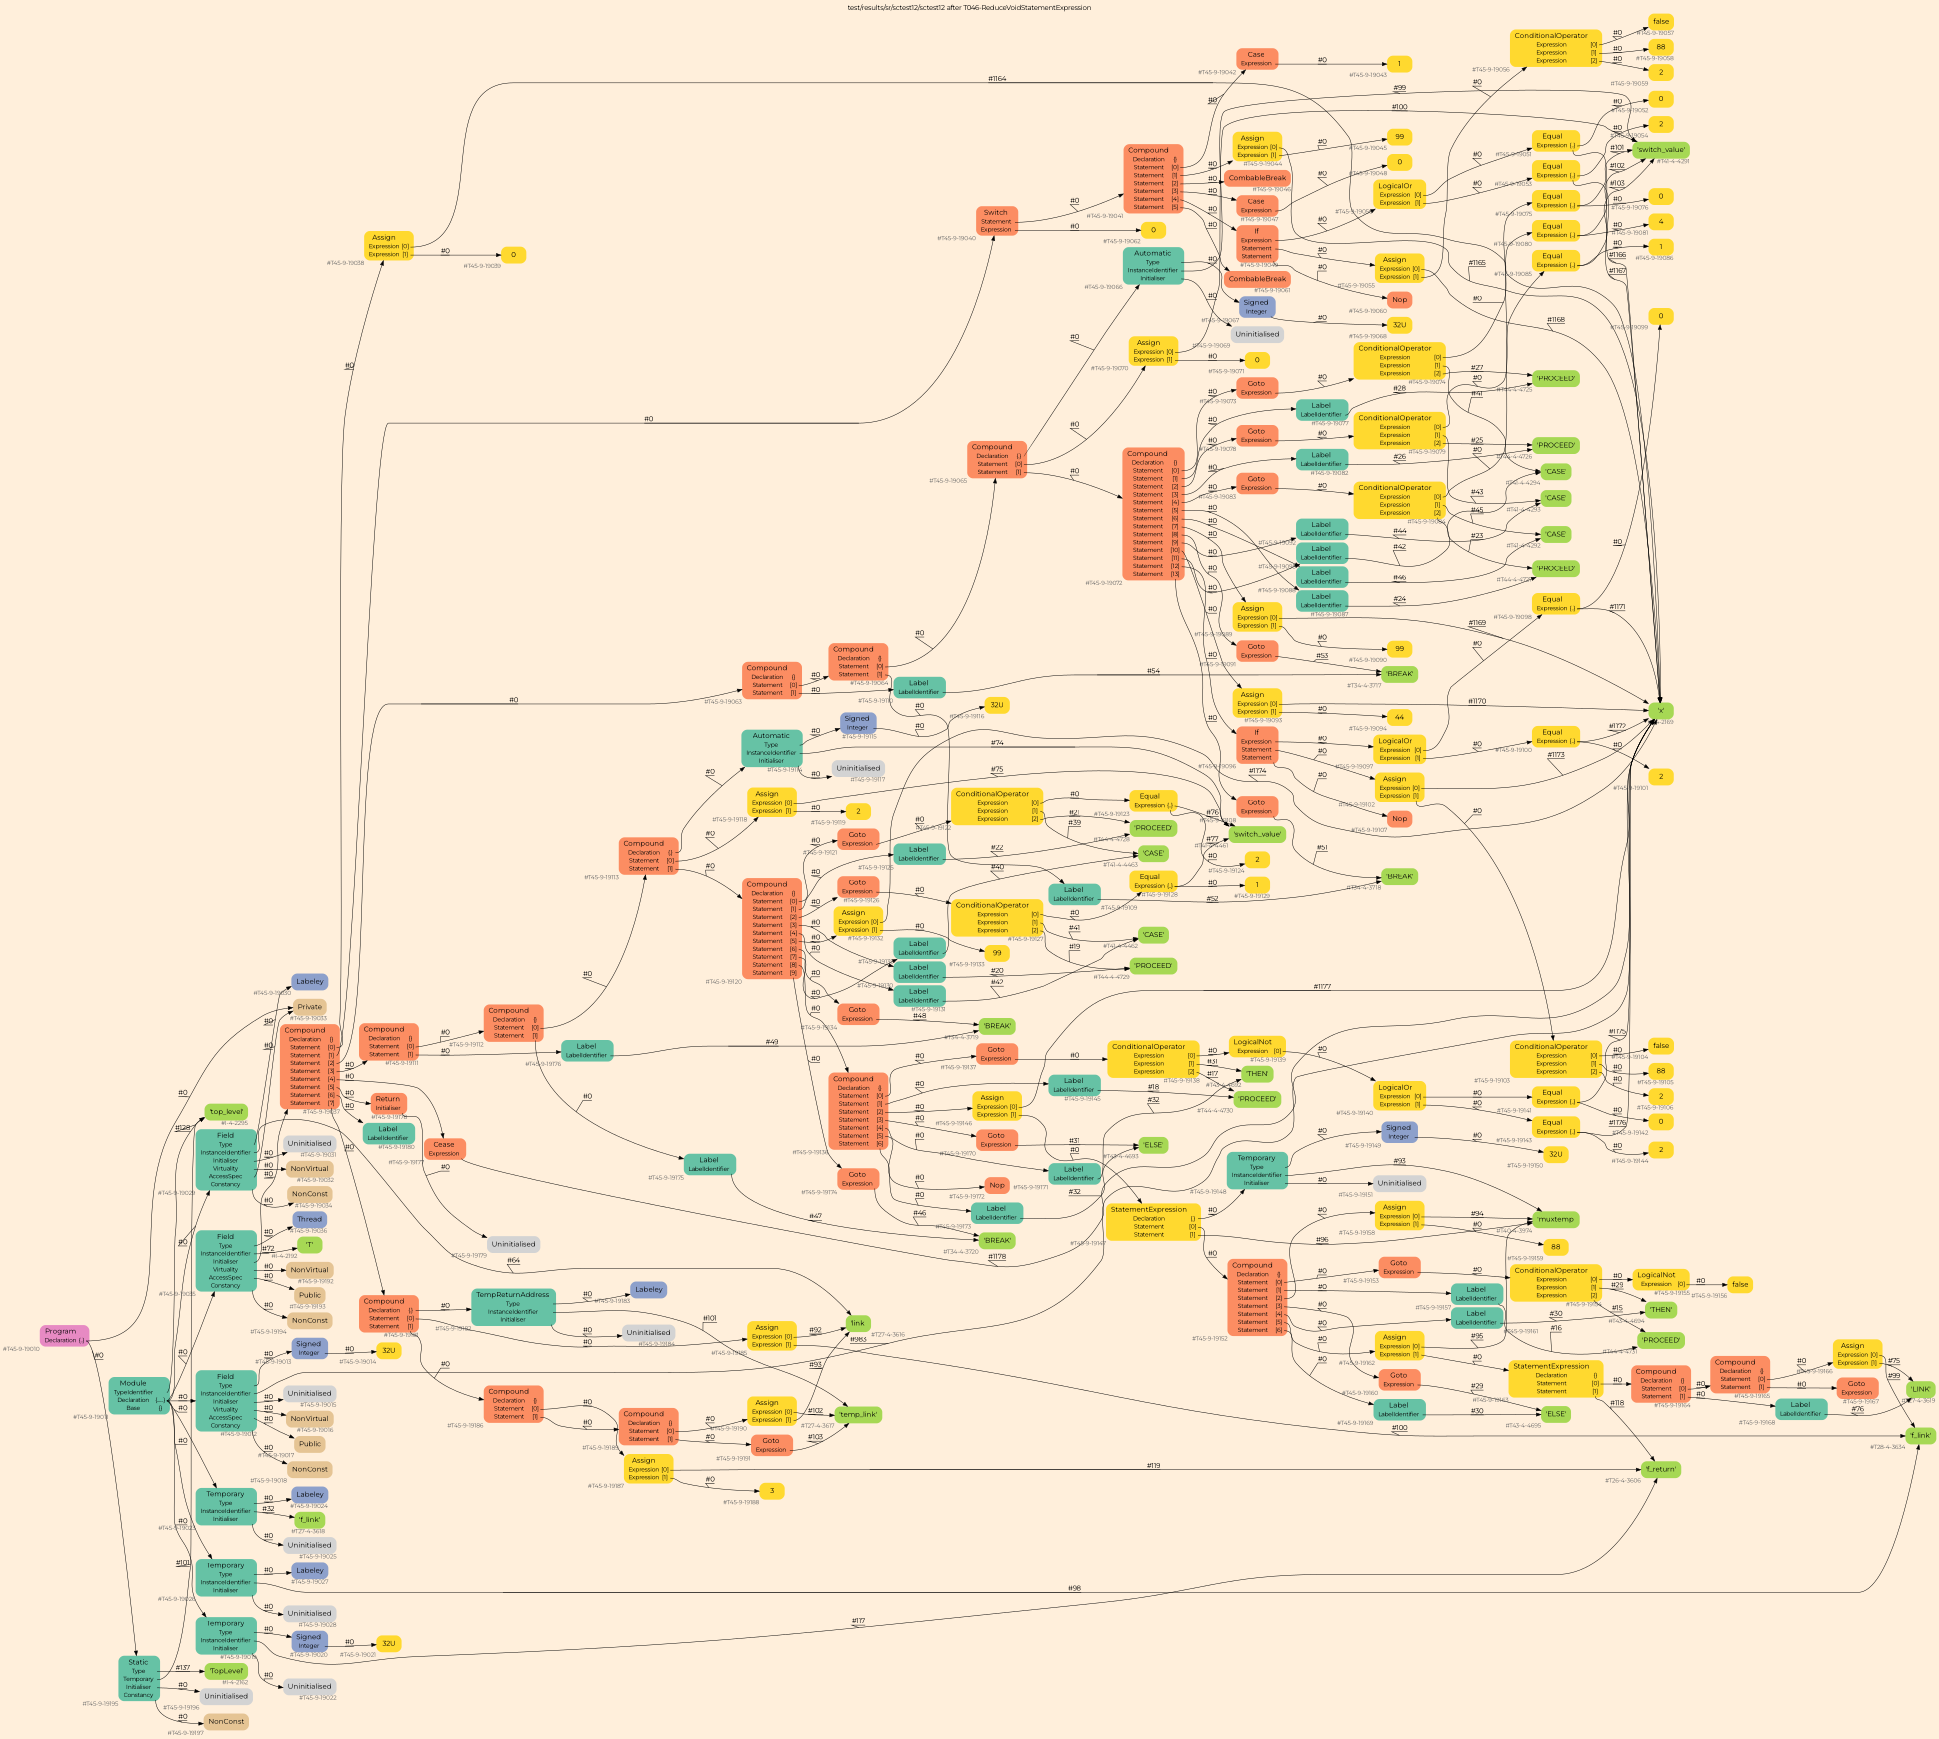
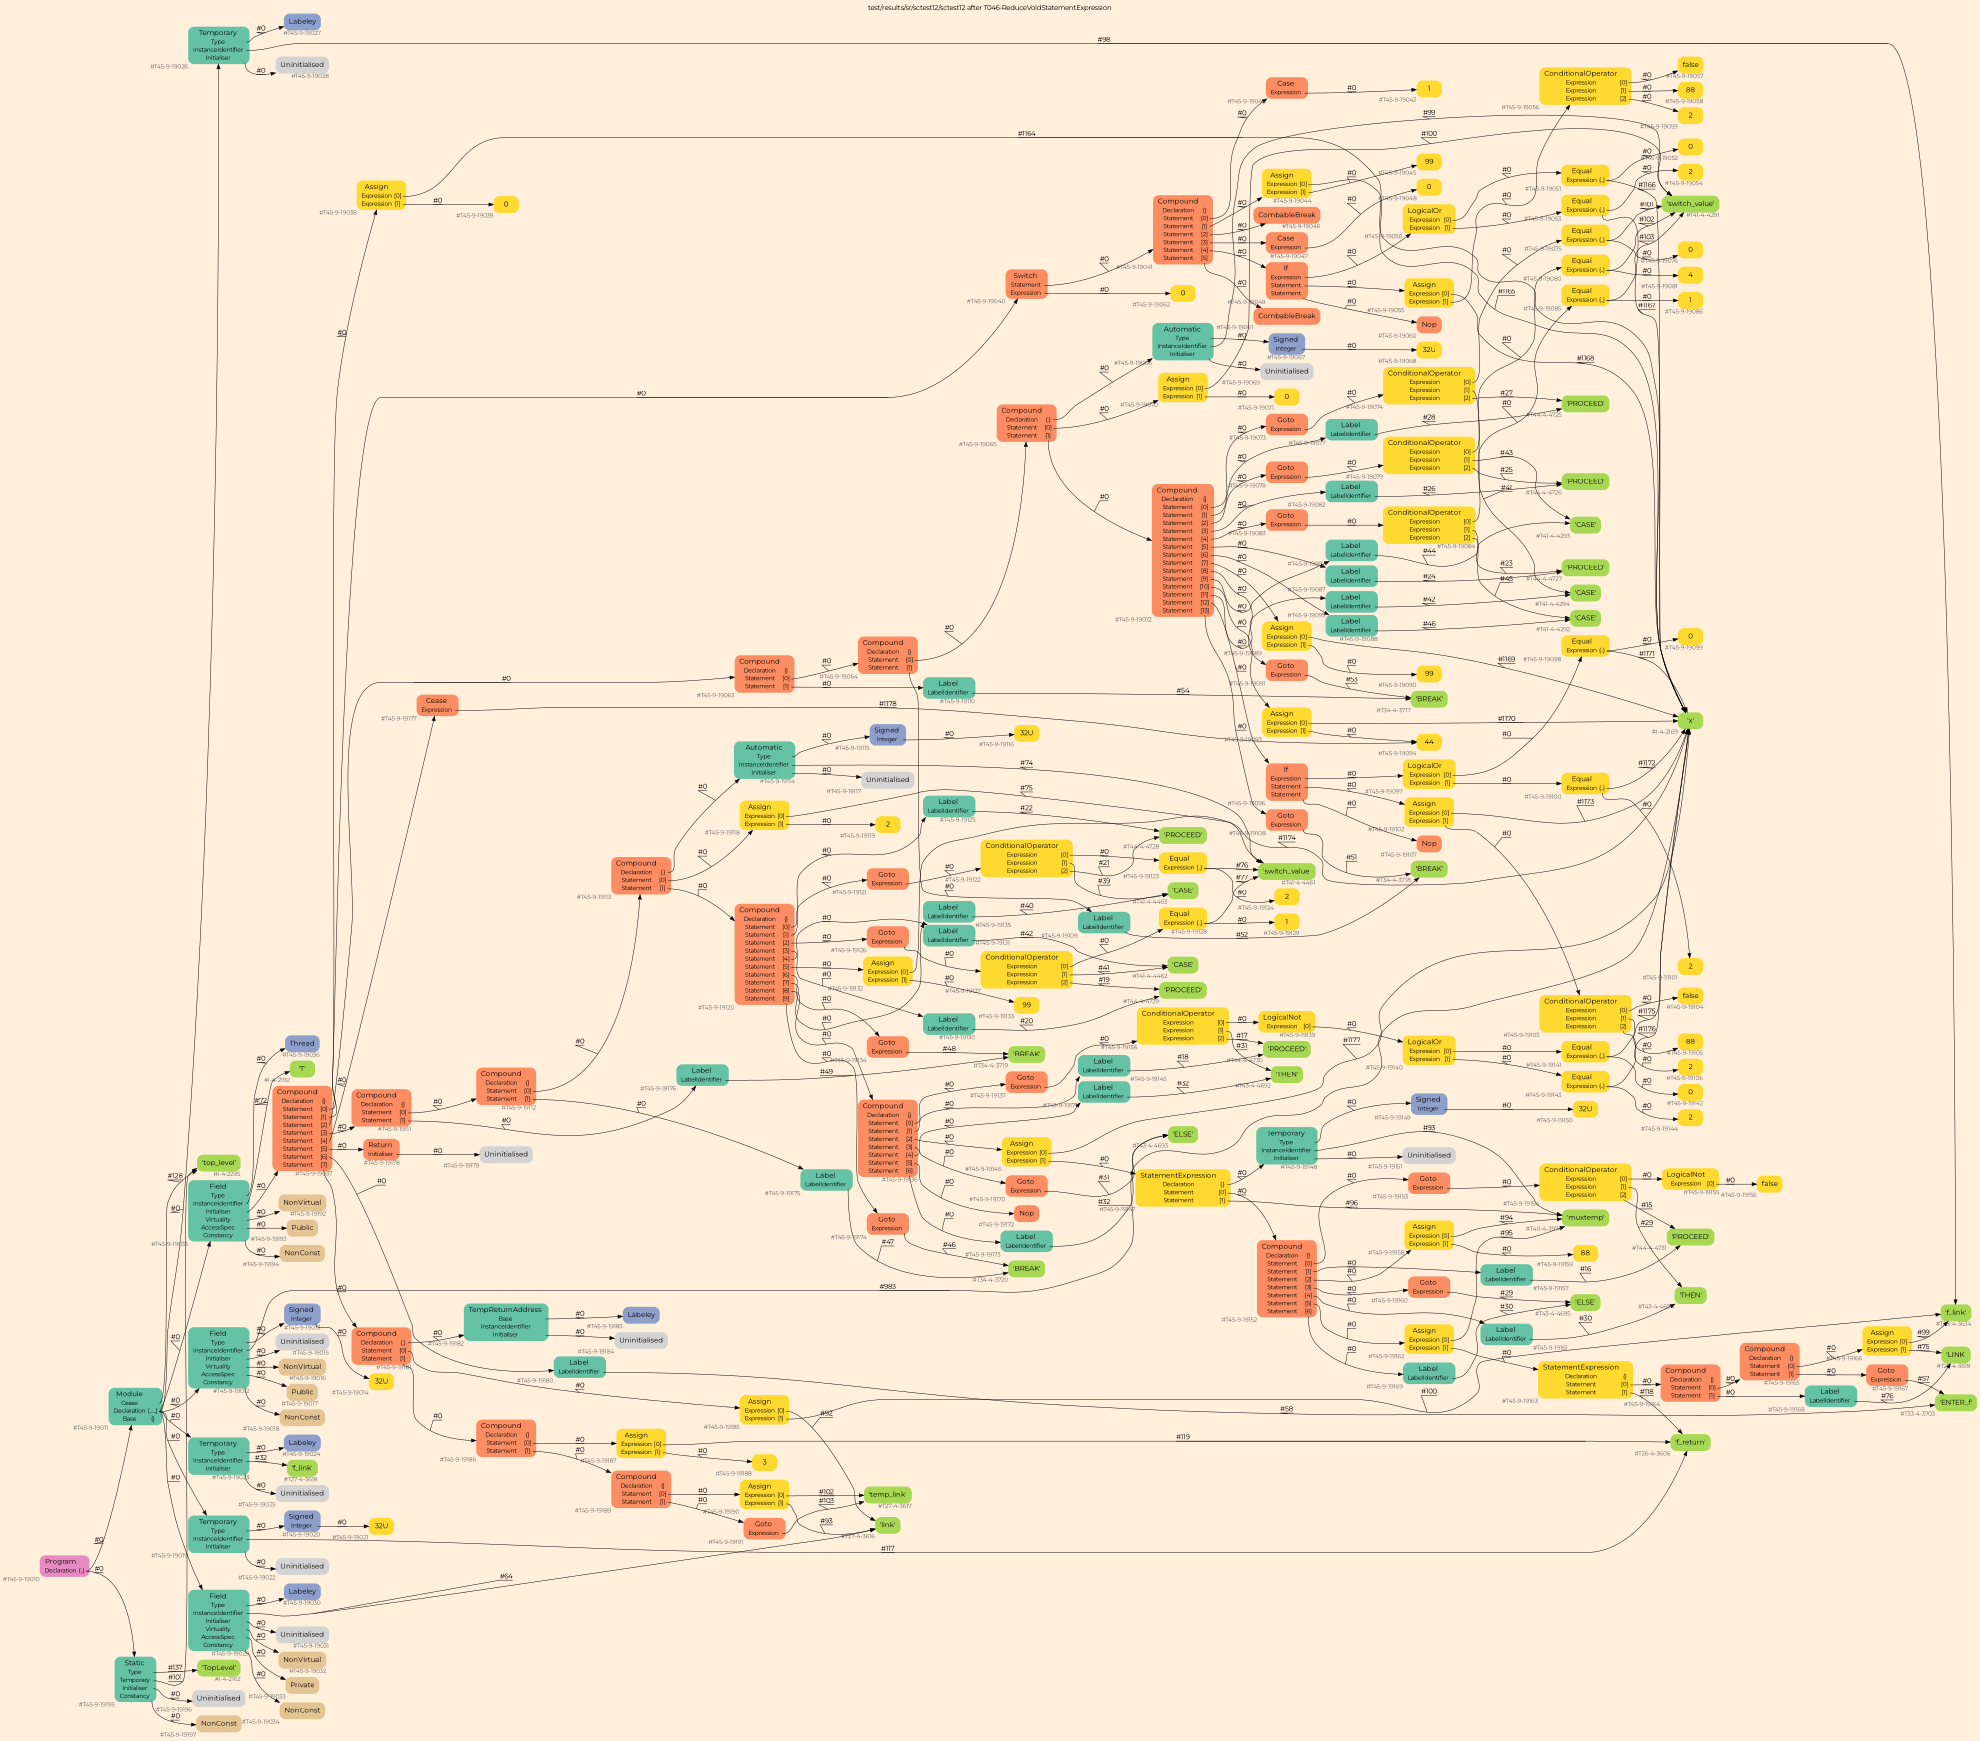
(1183, 1165) -> (934, 710)
(159, 1166) -> (114, 1503)
(513, 1304) -> (506, 1319)
(706, 1332) -> none
(133, 1392) -> (130, 1403)
none -> (1956, 1403)
